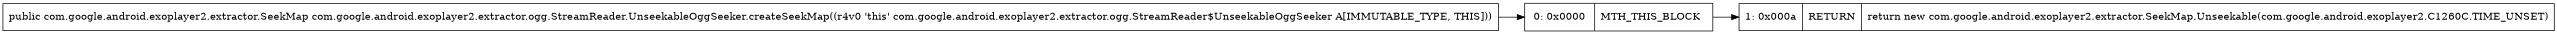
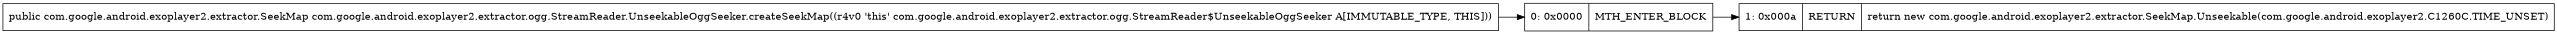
(1650, 17) -> (1651, 17)
